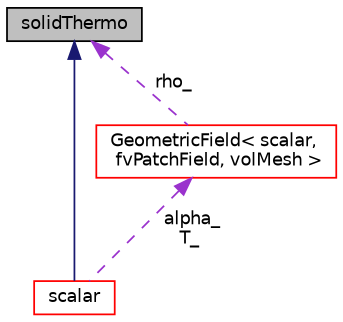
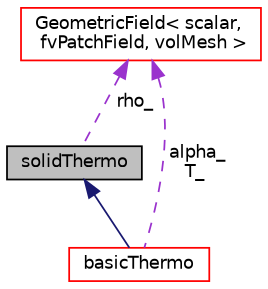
(147, 89) -> (101, 111)
(74, 298) -> (139, 264)
